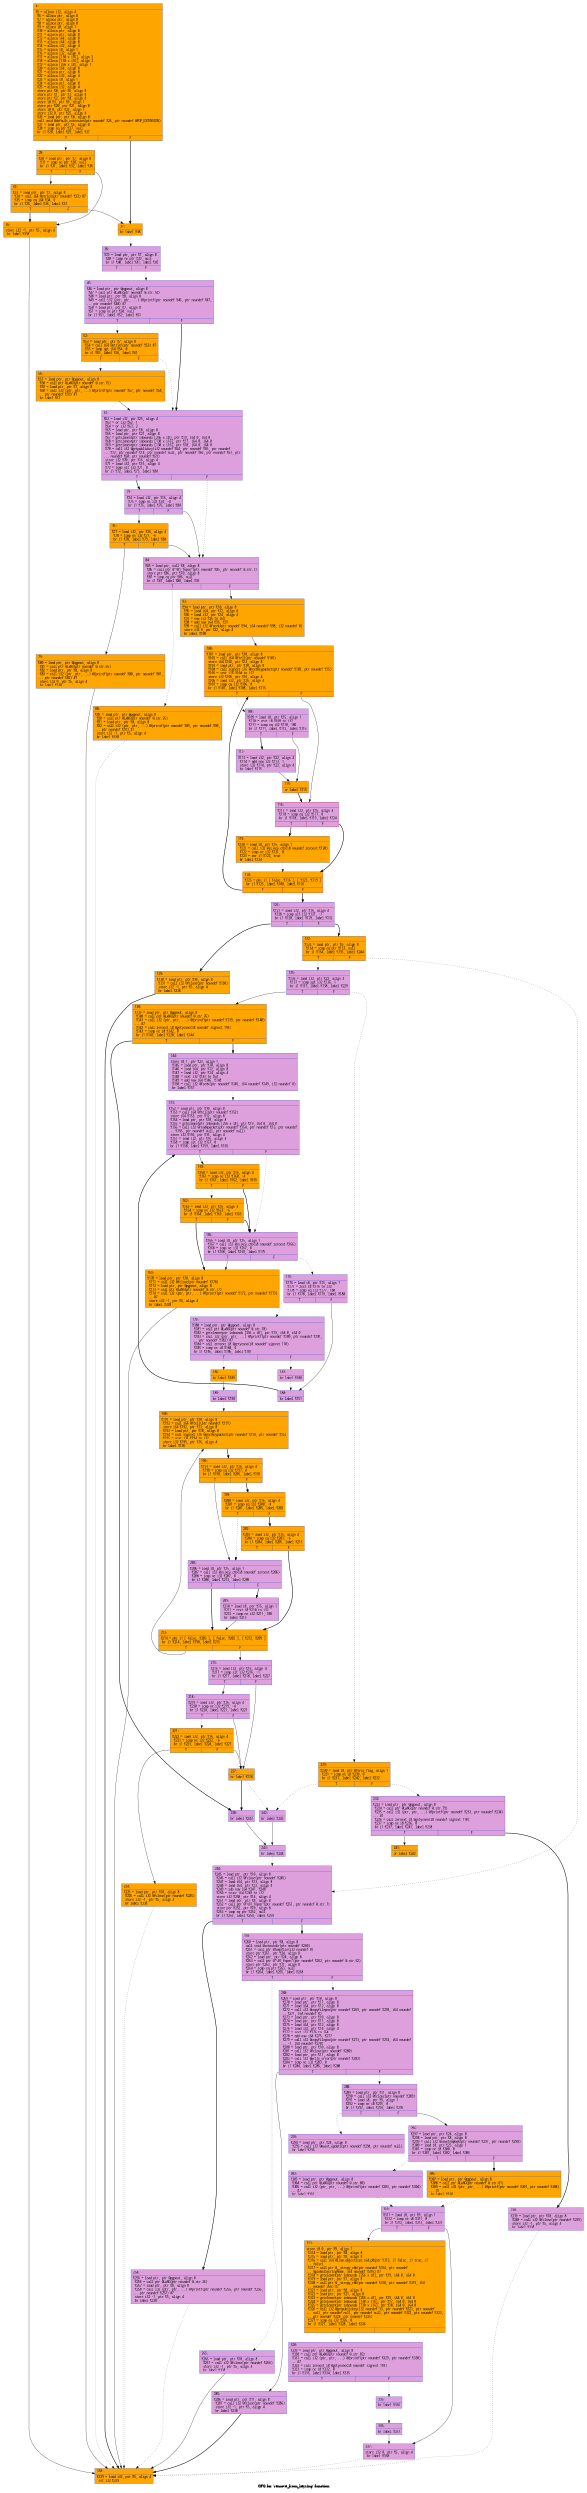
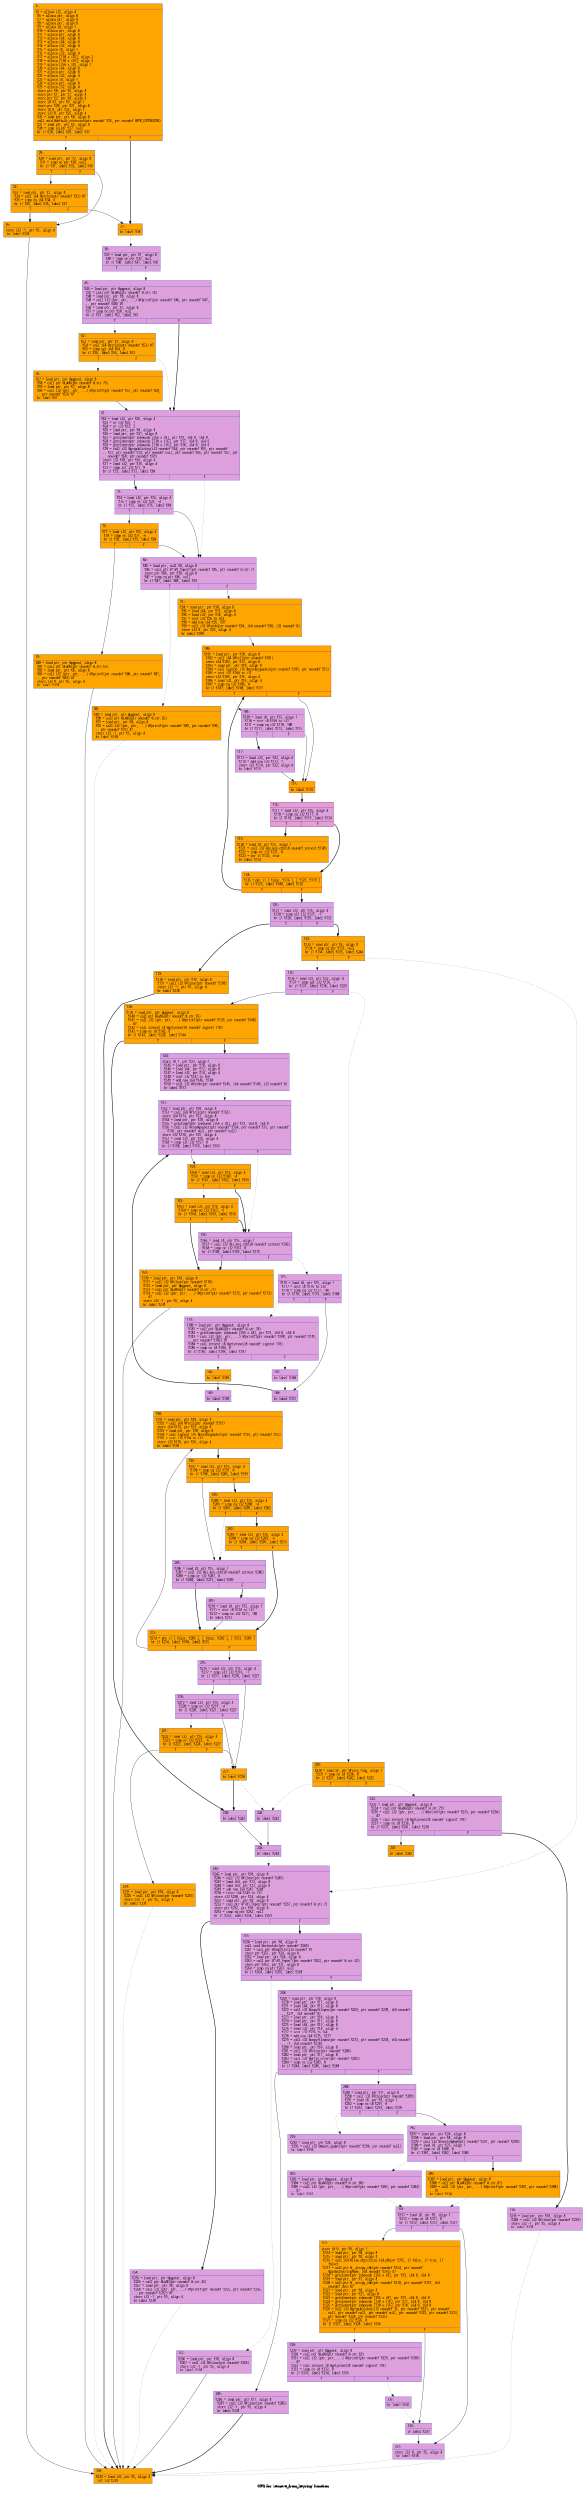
(203, 619) -> (202, 619)
(318, 746) -> (314, 736)
(227, 1264) -> (221, 1264)
none -> (424, 2377)
